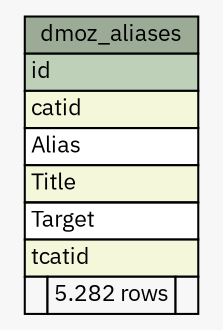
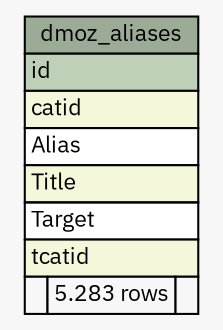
(112, 294) -> (112, 294)
